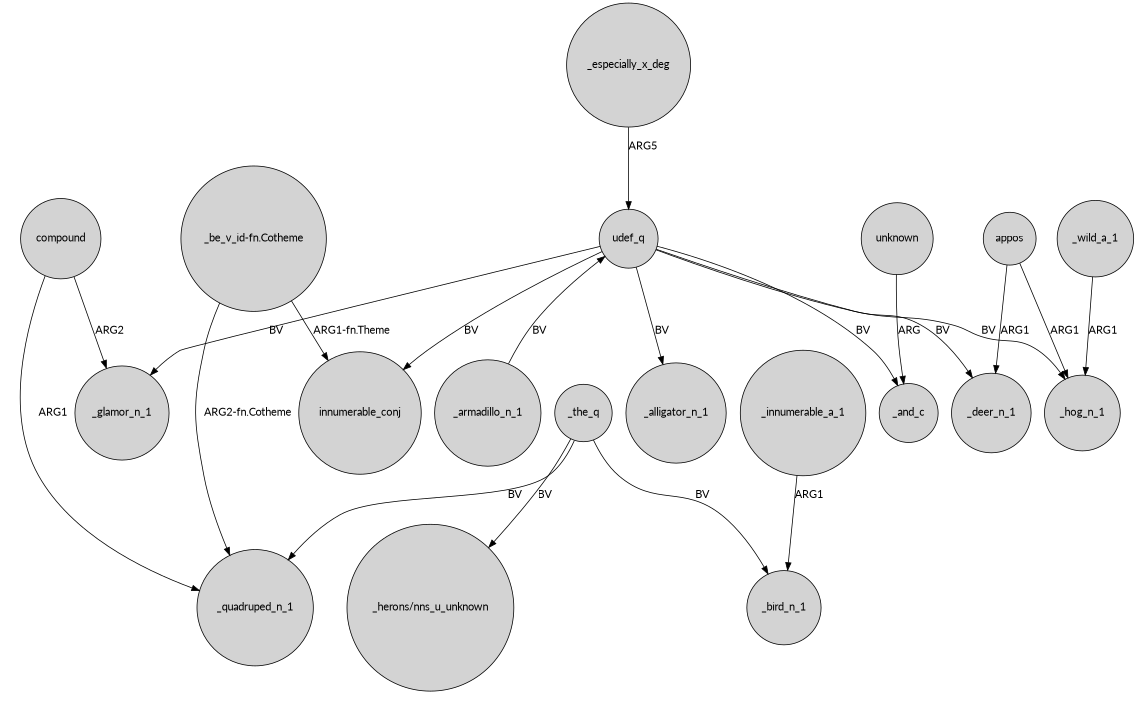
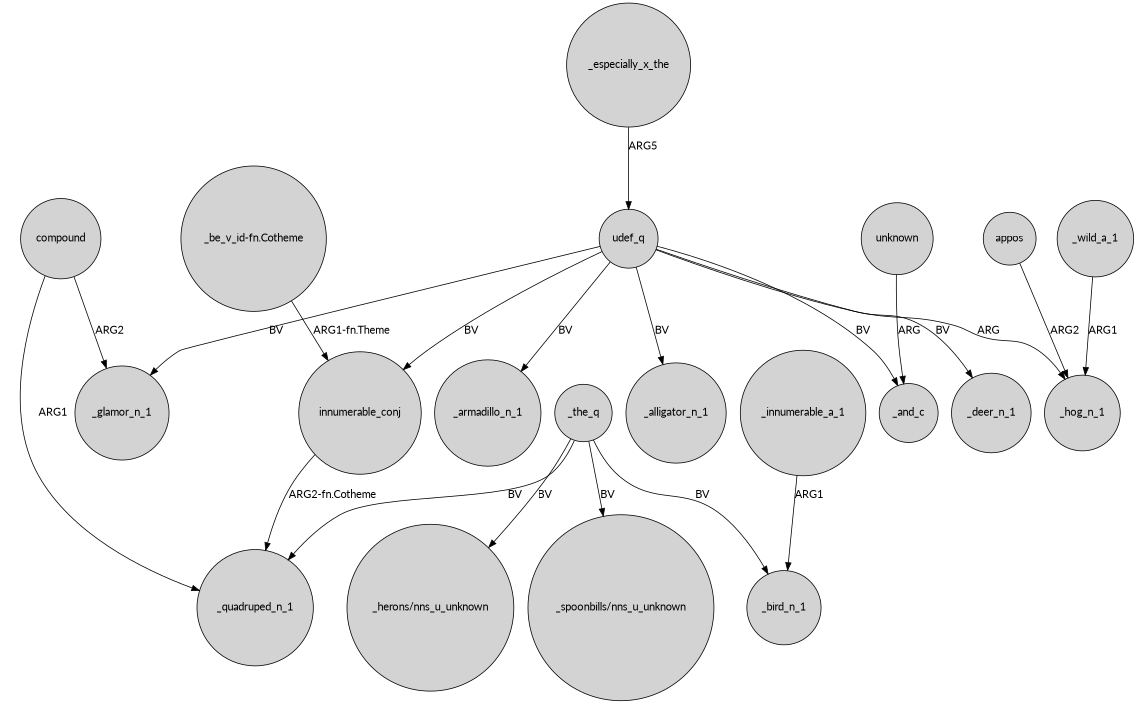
(629, 65) -> (629, 65)
(548, 307) -> (568, 314)
(1002, 315) -> none
(989, 331) -> (989, 331)
(1065, 331) -> (1065, 331)
(196, 426) -> (286, 496)
none -> (621, 608)
